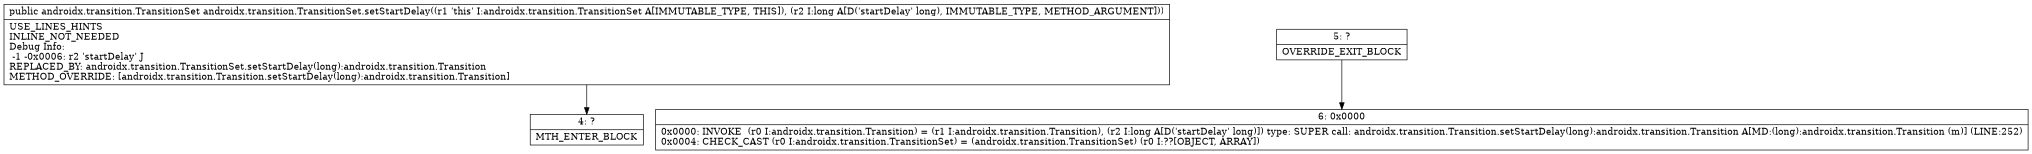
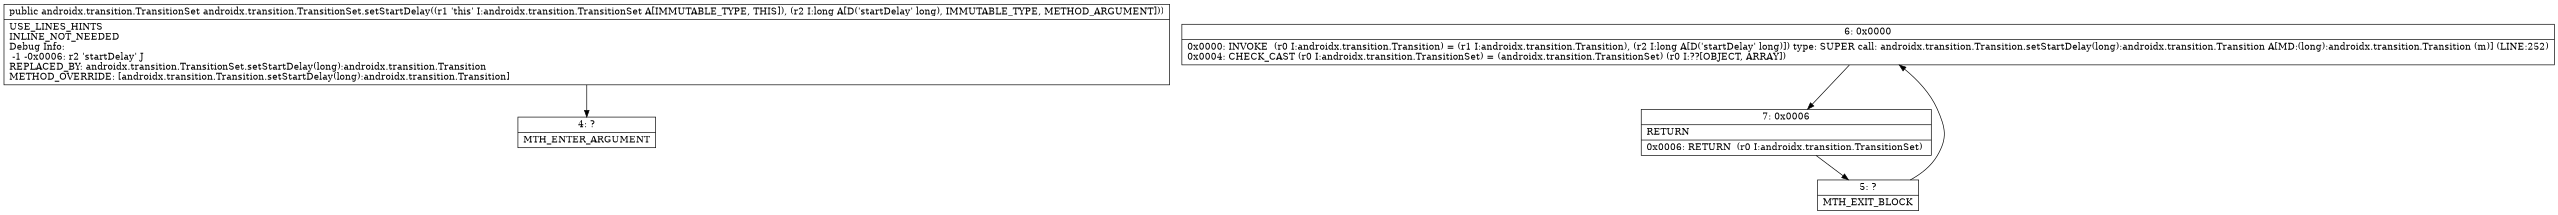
(1342, 52) -> (1868, 203)
none -> (1786, 132)
(587, 137) -> (587, 140)
